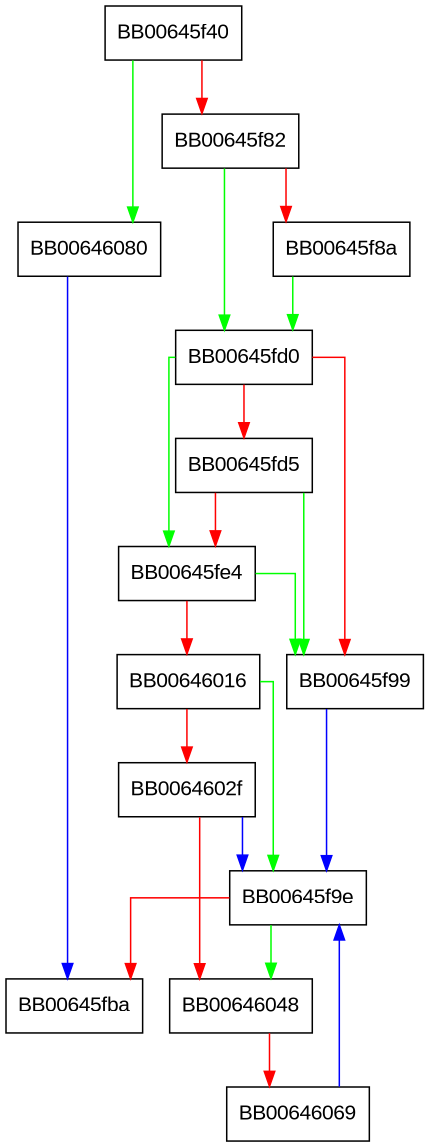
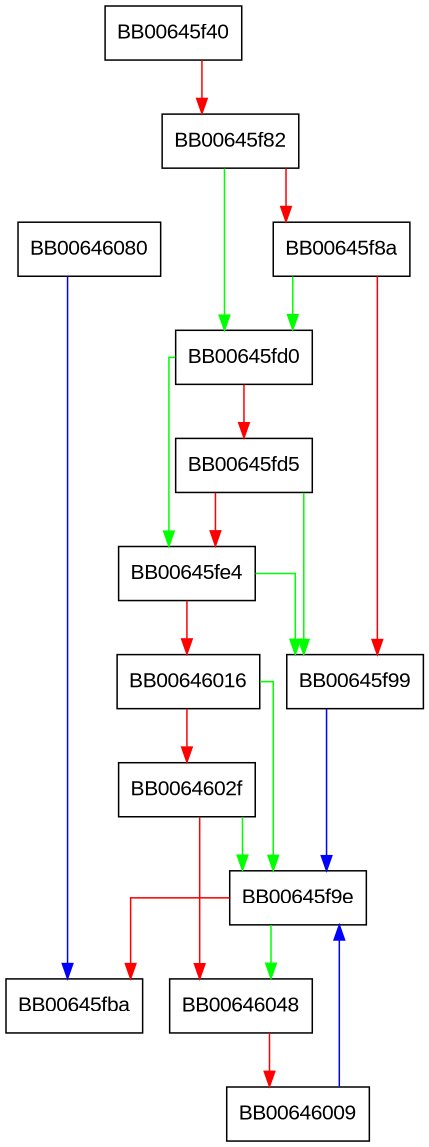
(133, 134) -> none
(345, 482) -> (377, 458)
(242, 836) -> (242, 836)
(298, 1114) -> (298, 1114)
